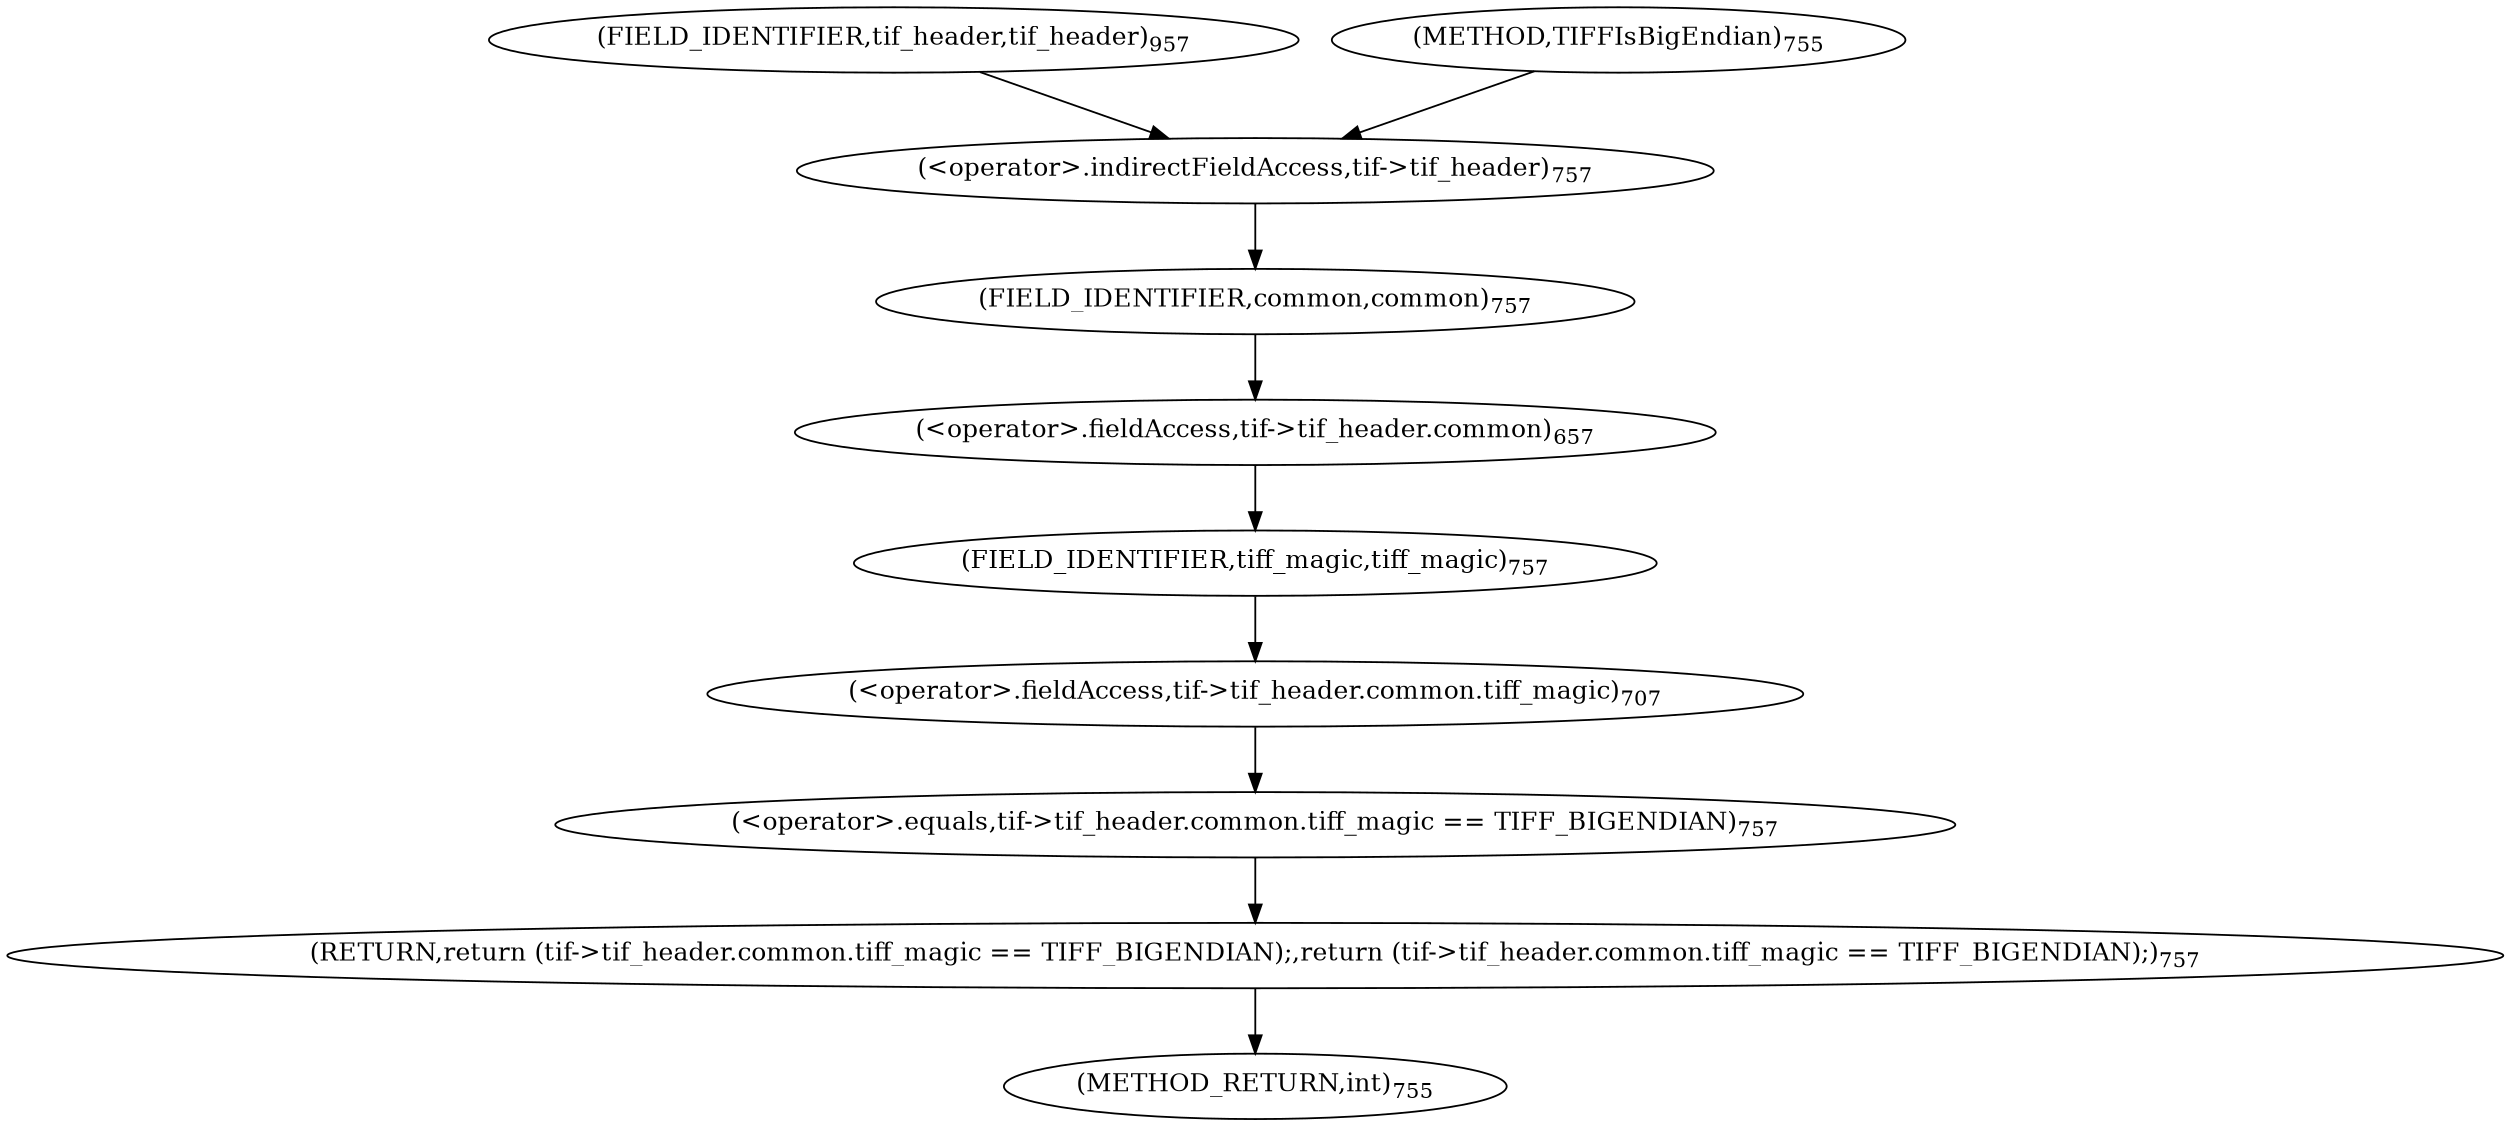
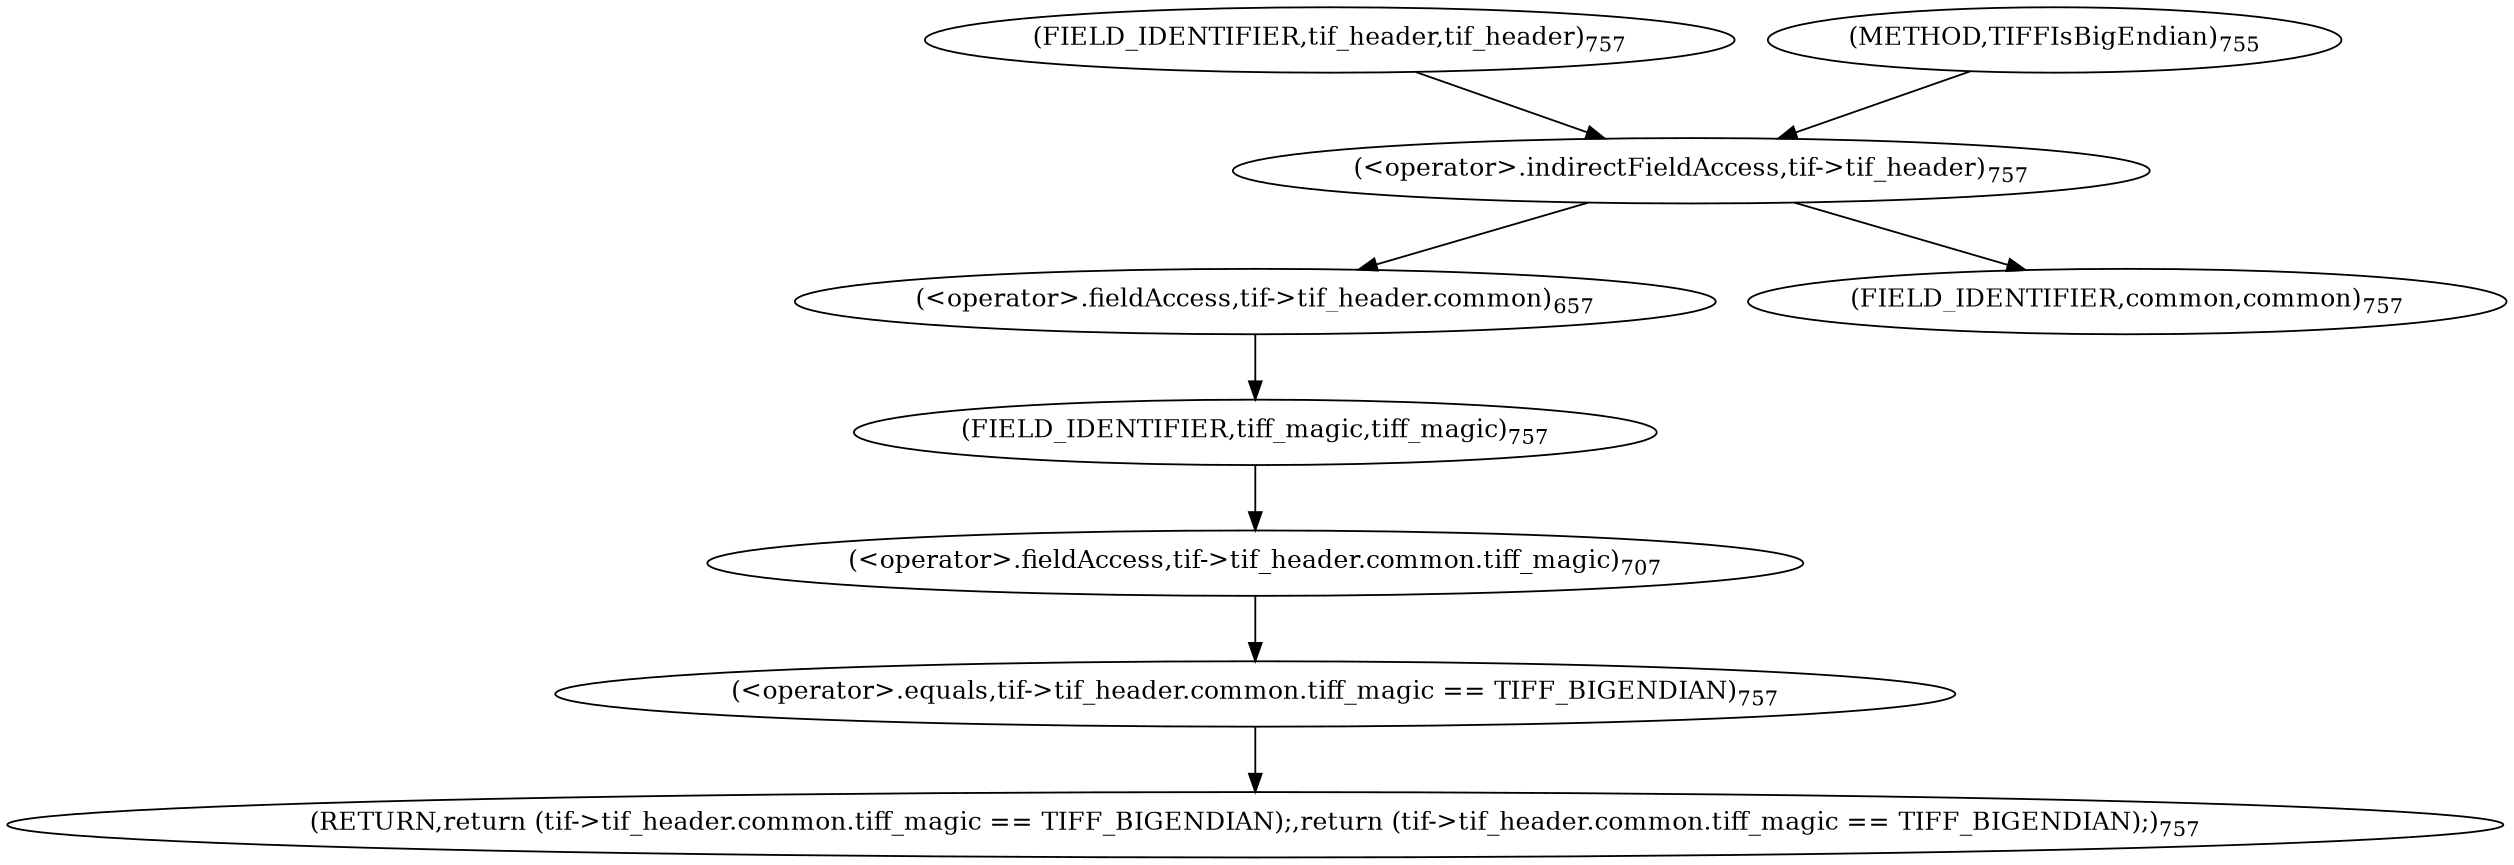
(1170, 37) -> (1606, 37)
(1255, 358) -> (1482, 234)
(1255, 1086) -> none
